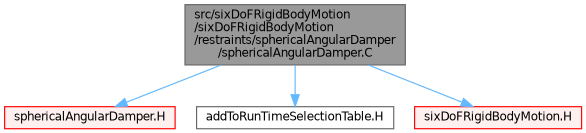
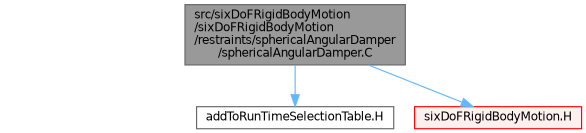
(90, 118) -> none
